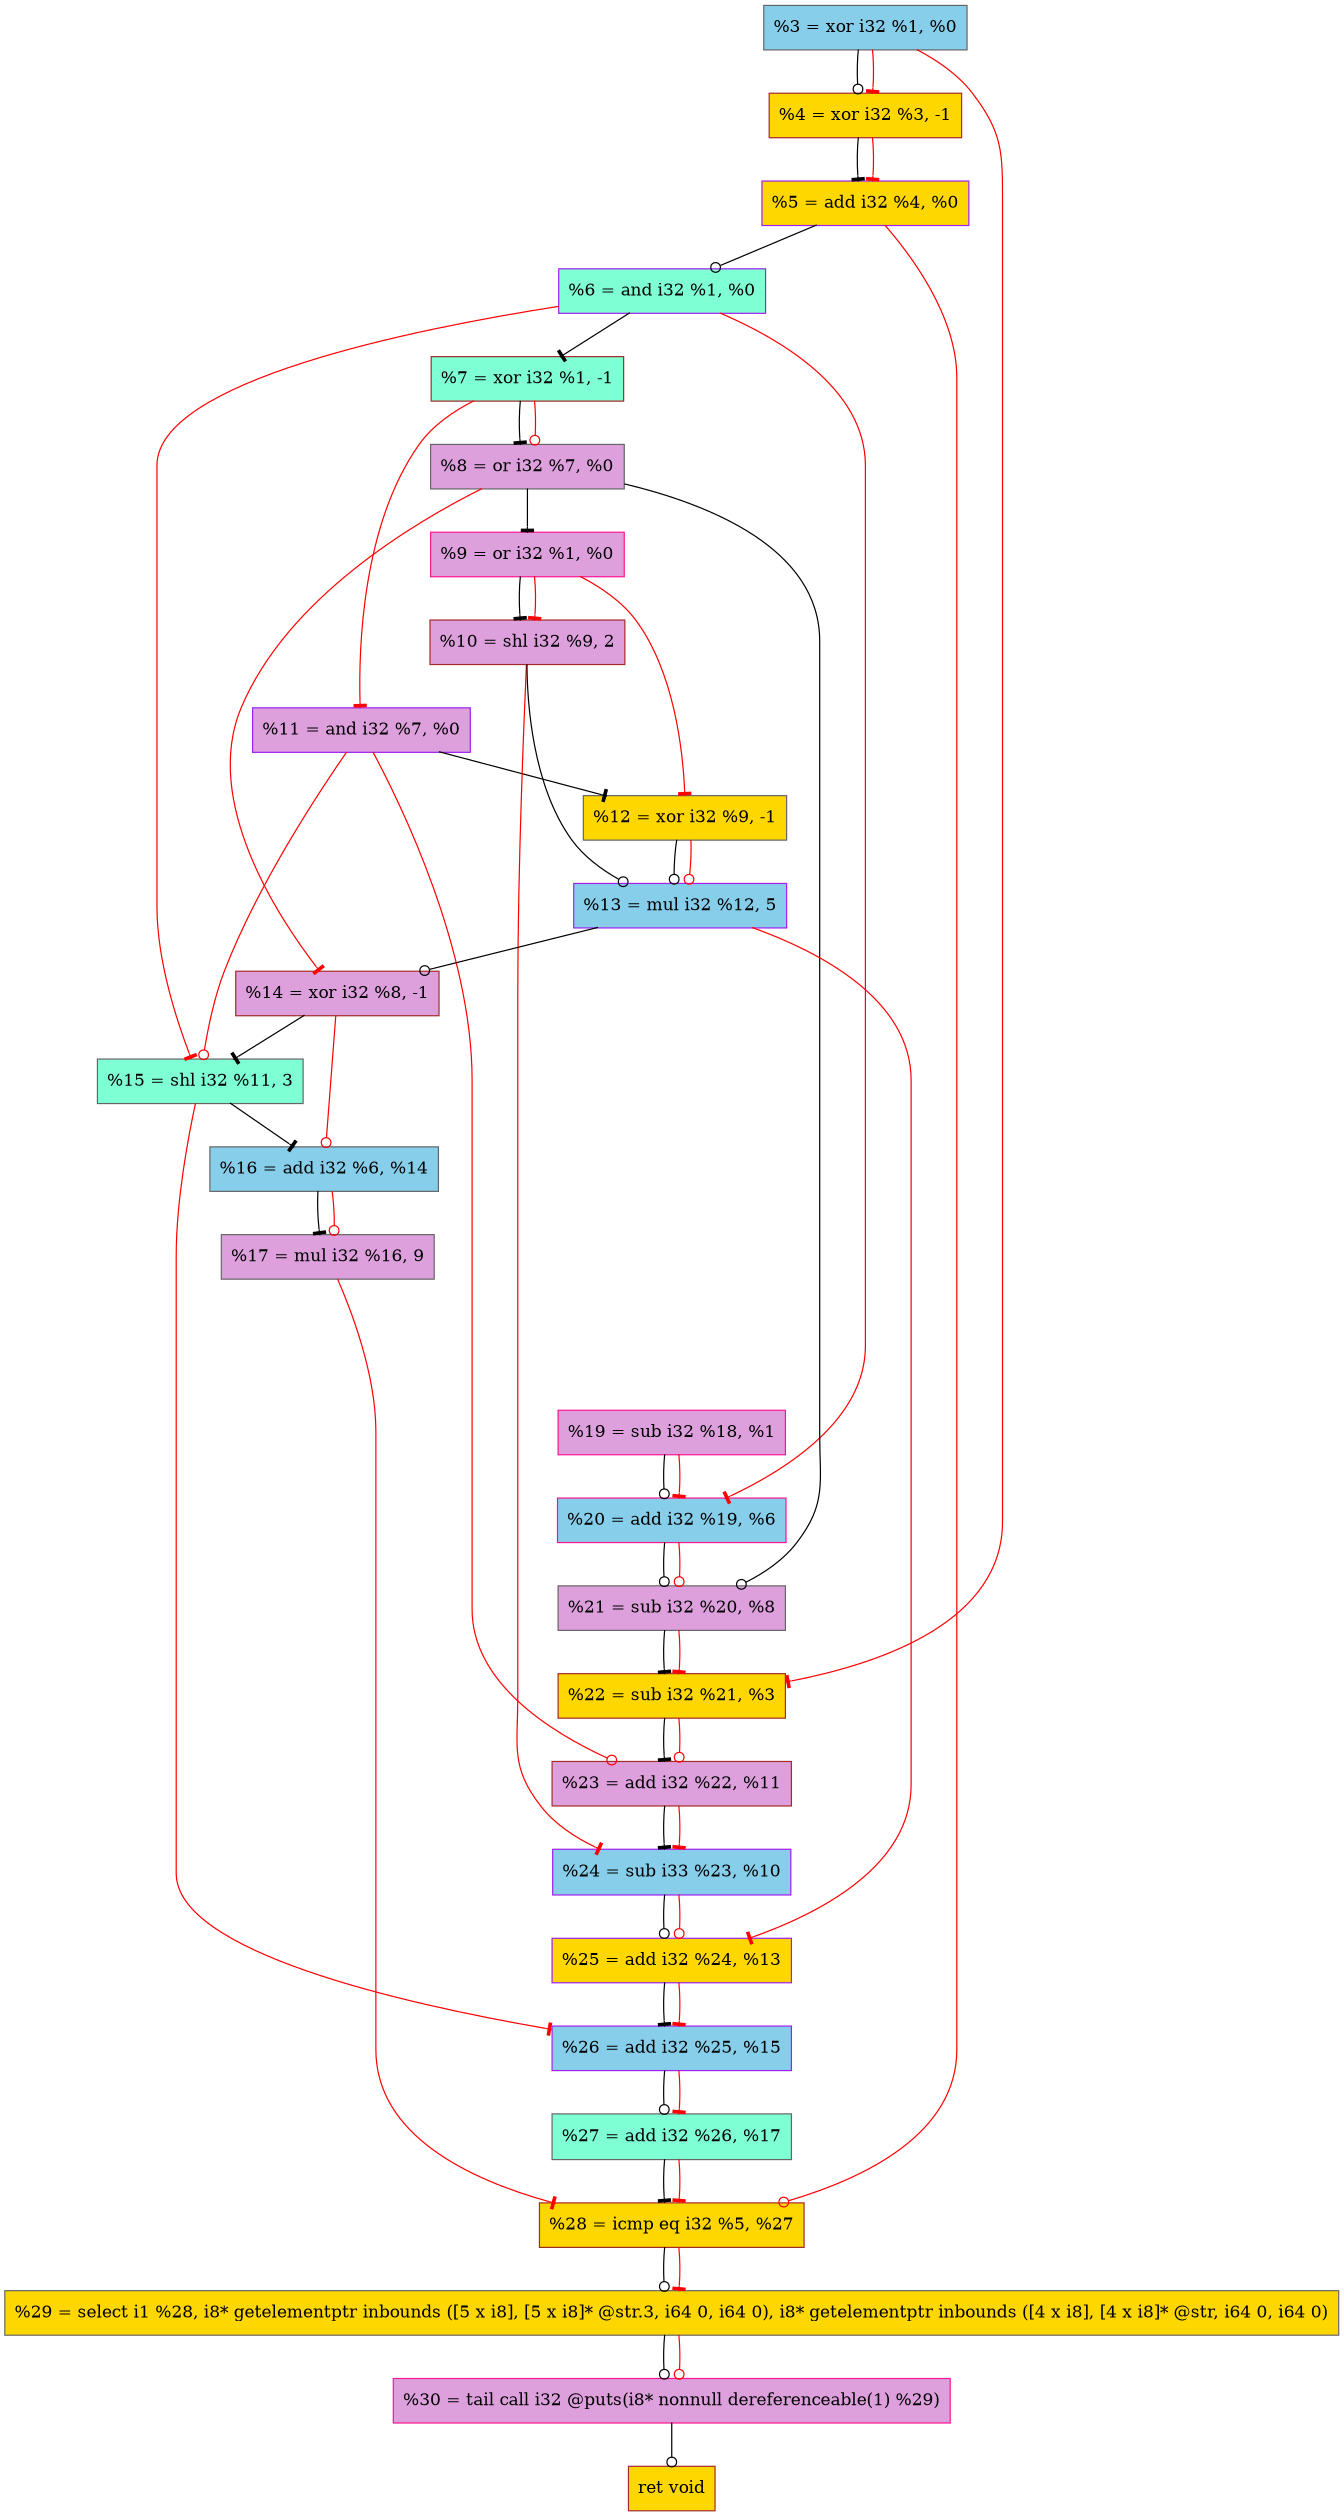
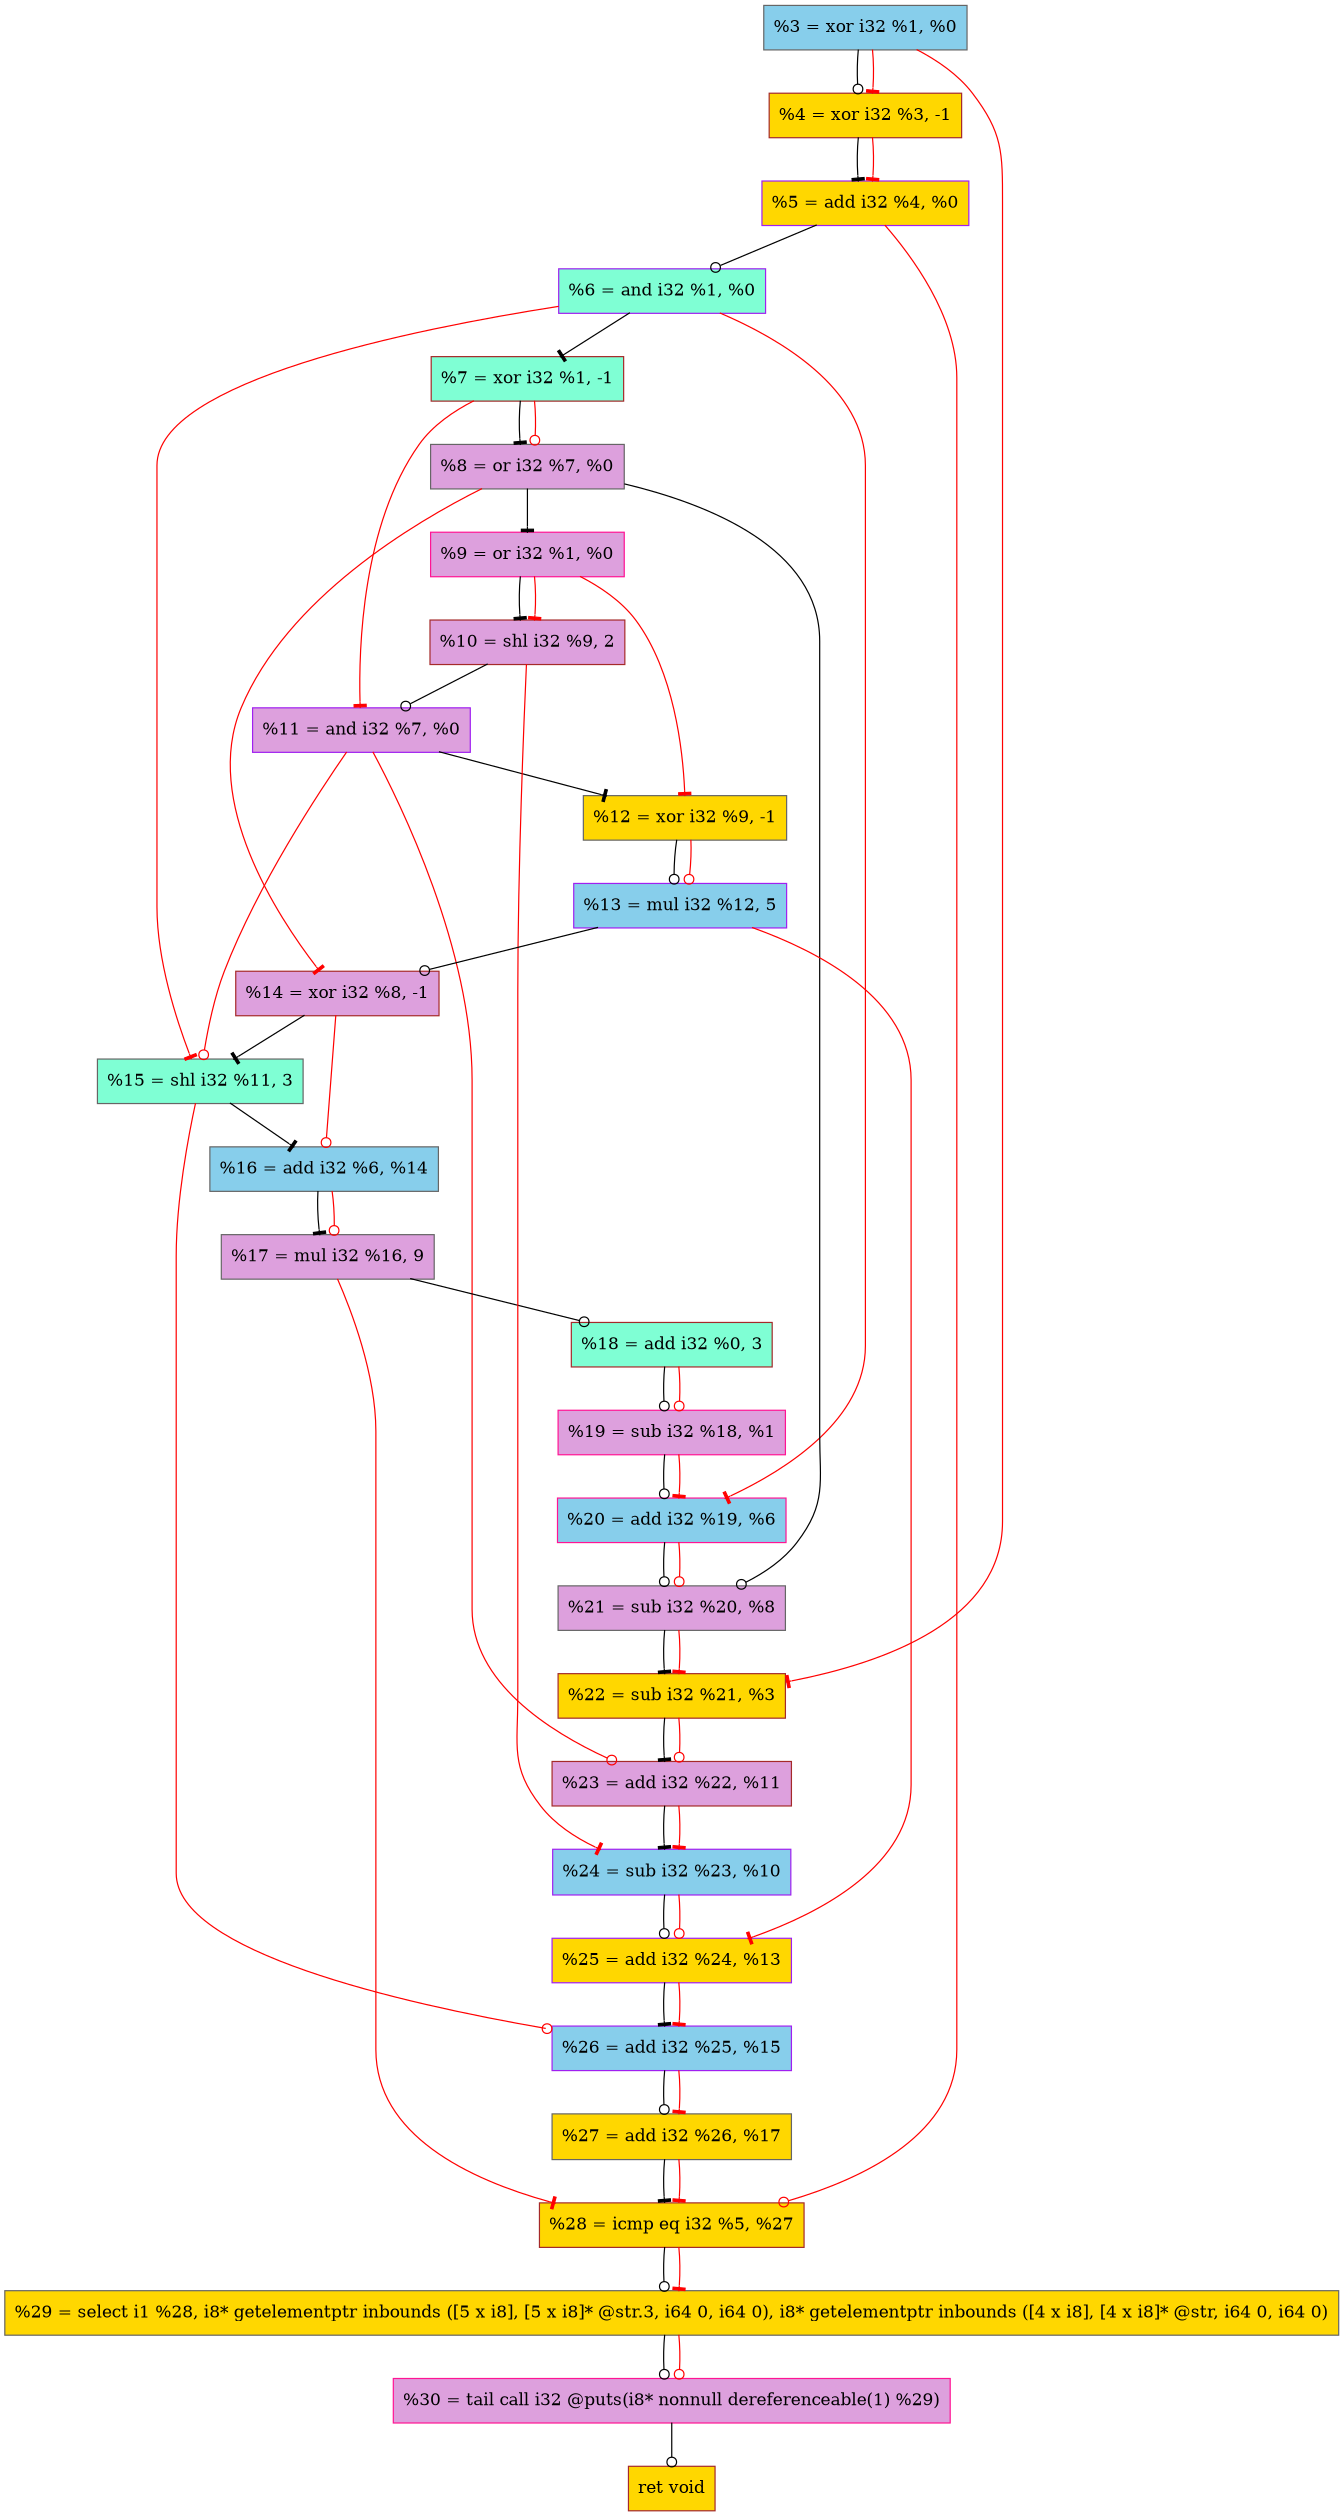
(547, 791) -> (449, 684)
none -> (672, 1345)
(176, 1696) -> (176, 1696)
(672, 1872) -> (672, 1872)
(672, 2137) -> (672, 2137)
